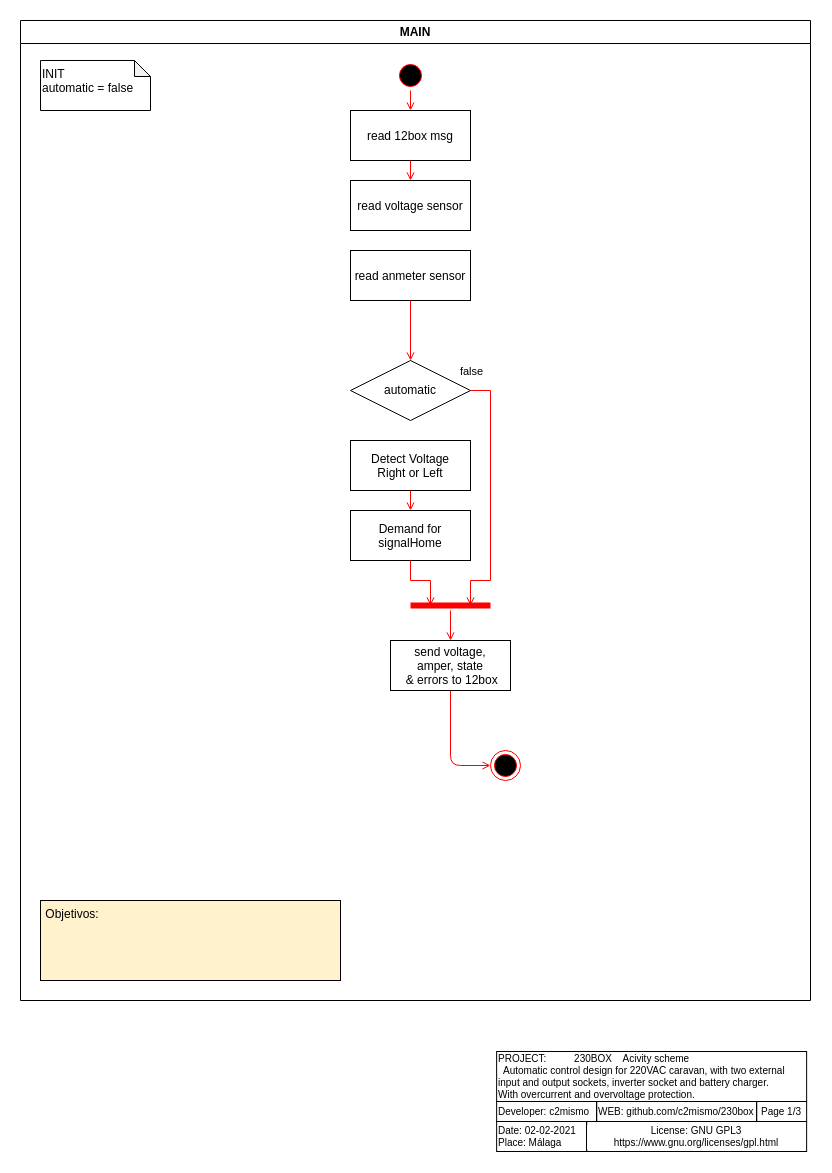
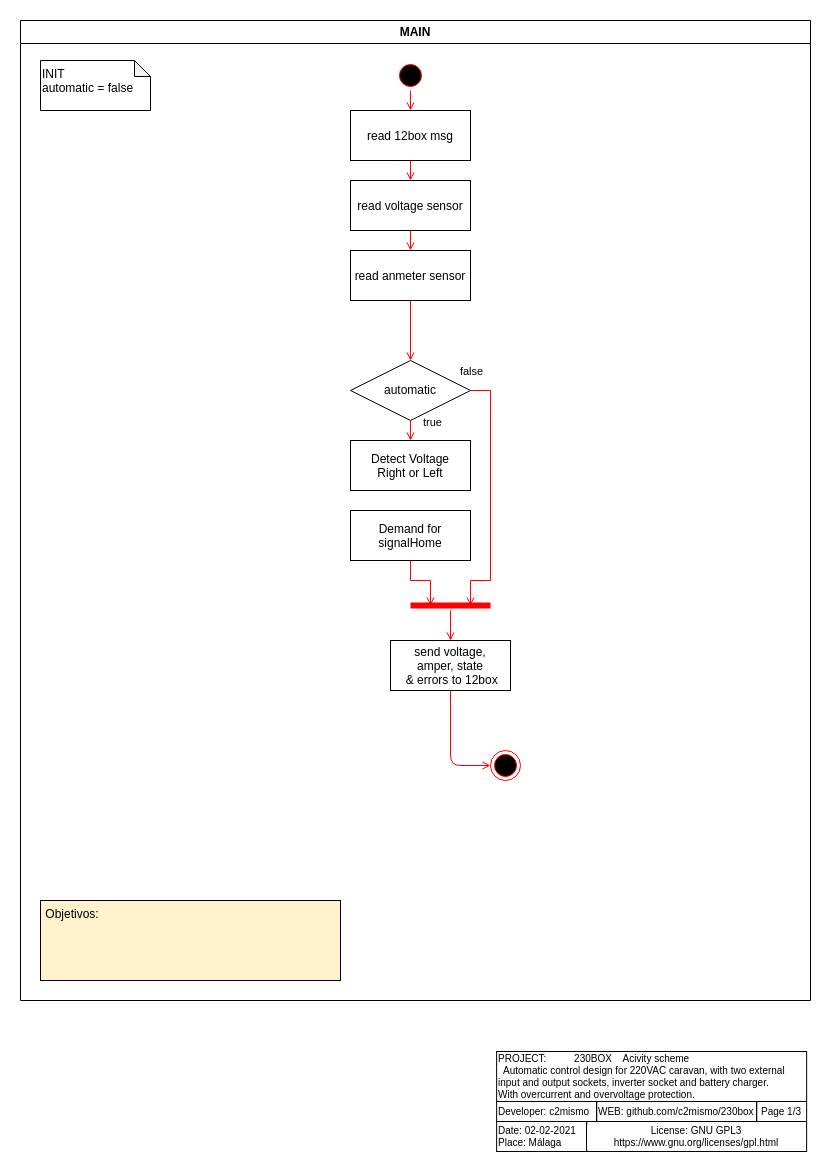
none -> (411, 239)
none -> (411, 429)
(411, 499) -> none
